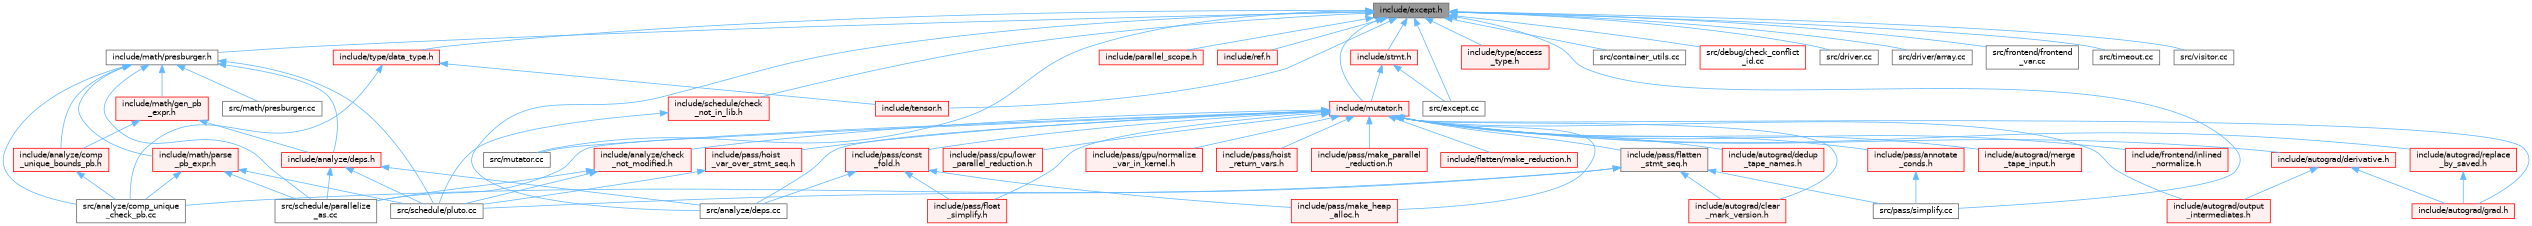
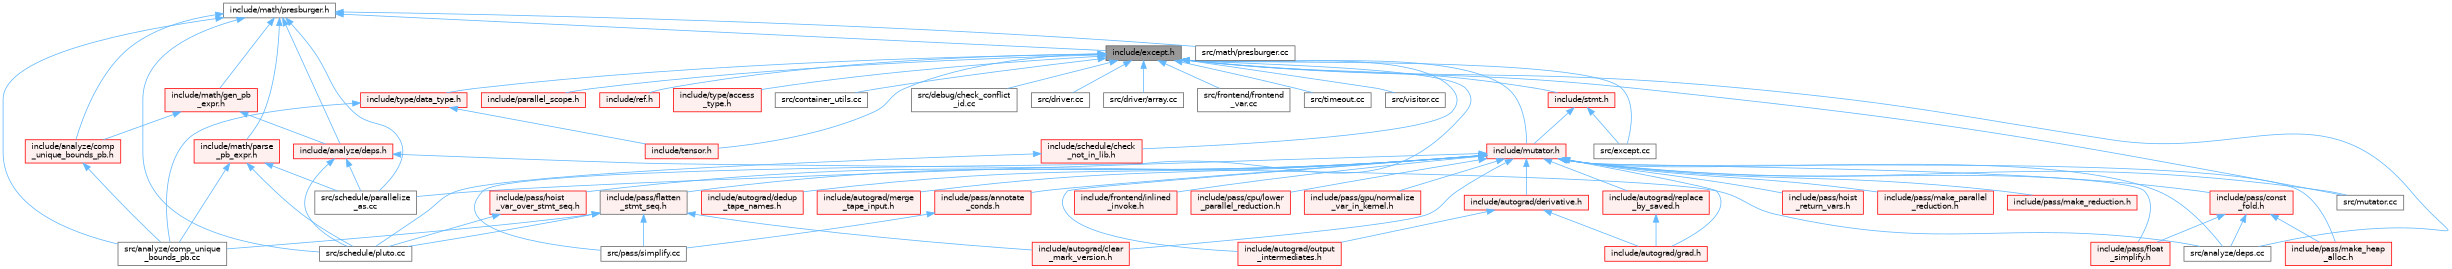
(792, 27) -> (725, 32)
(1753, 57) -> (964, 100)
(643, 160) -> none
(1509, 160) -> (2072, 203)
(2177, 160) -> (1126, 203)
(131, 211) -> (172, 254)
